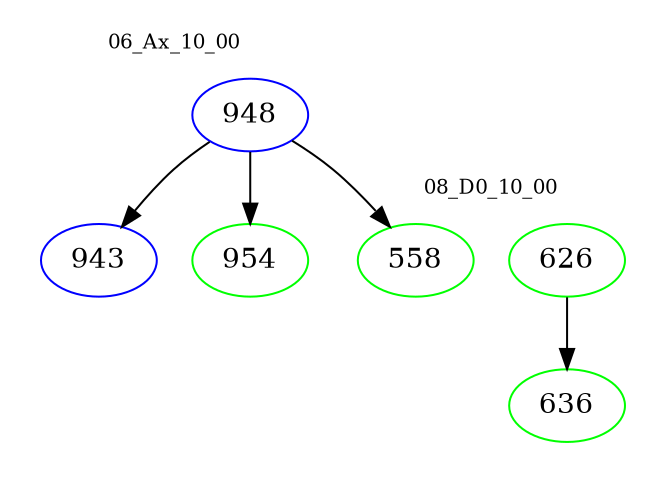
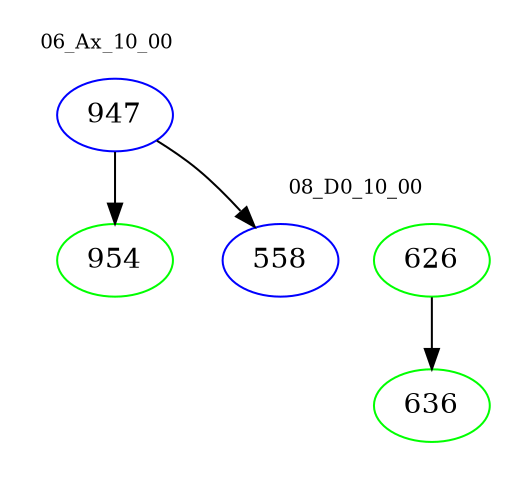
(250, 115) -> (115, 115)
(99, 260) -> none
(416, 260) -> (281, 260)
